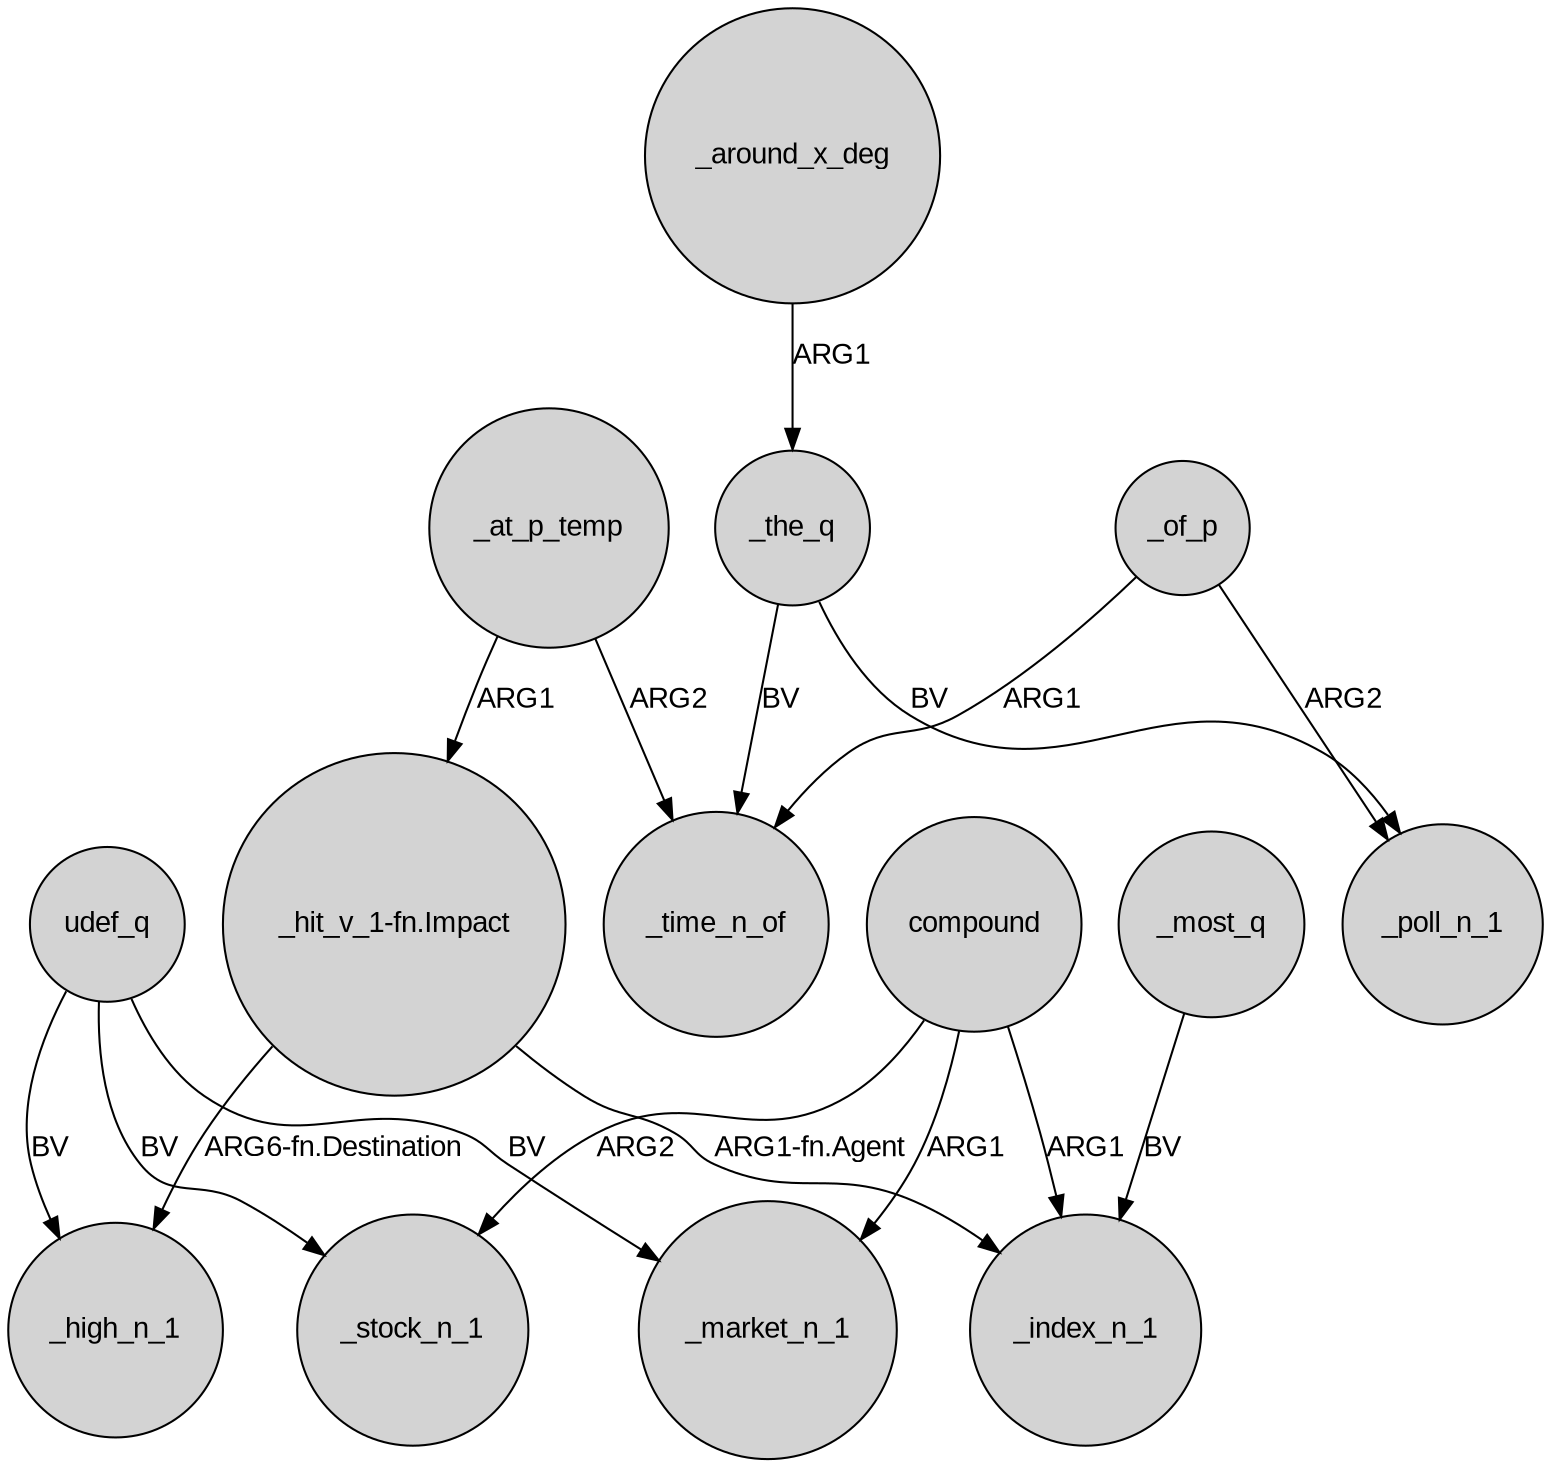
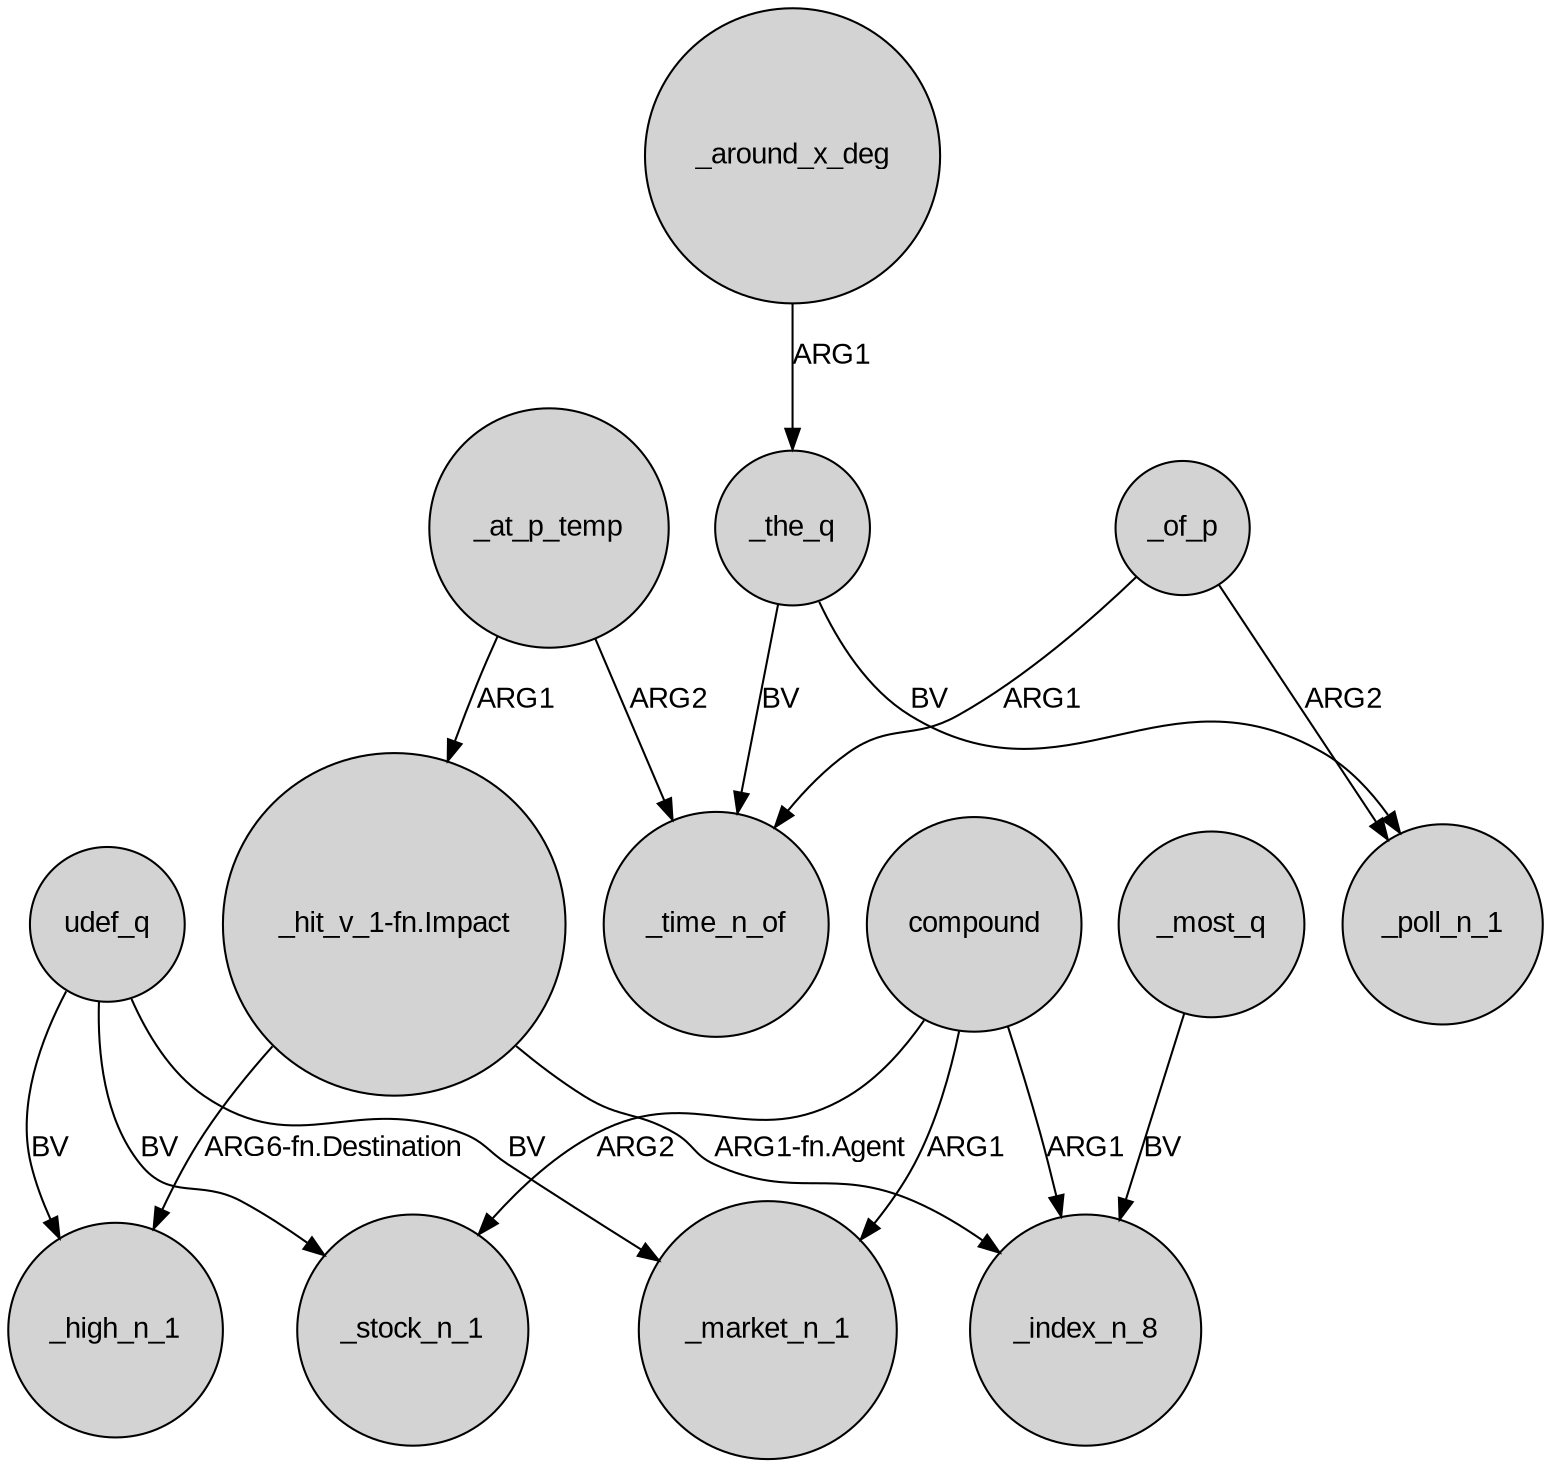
(1086, 1330) -> (1086, 1330)
